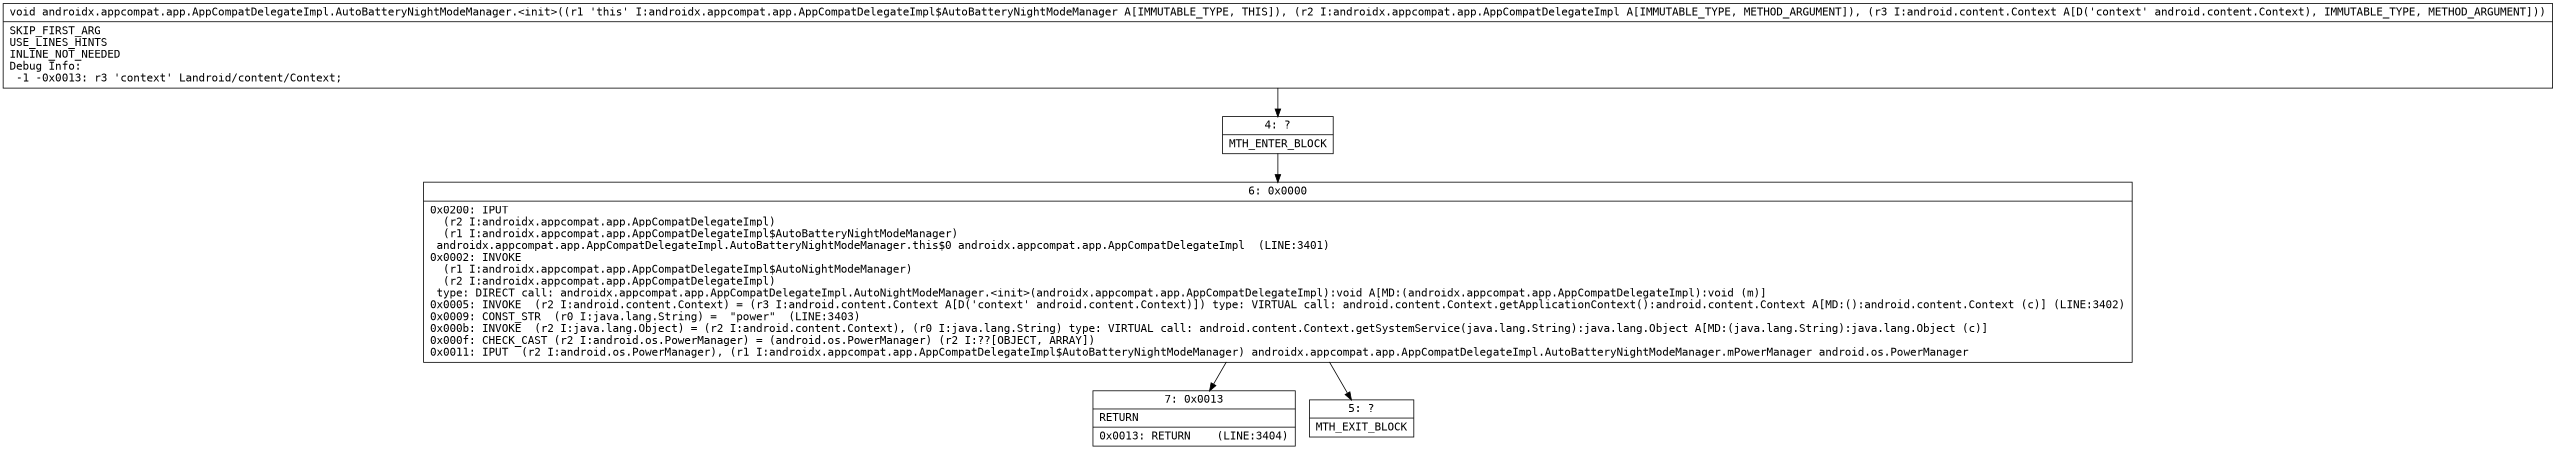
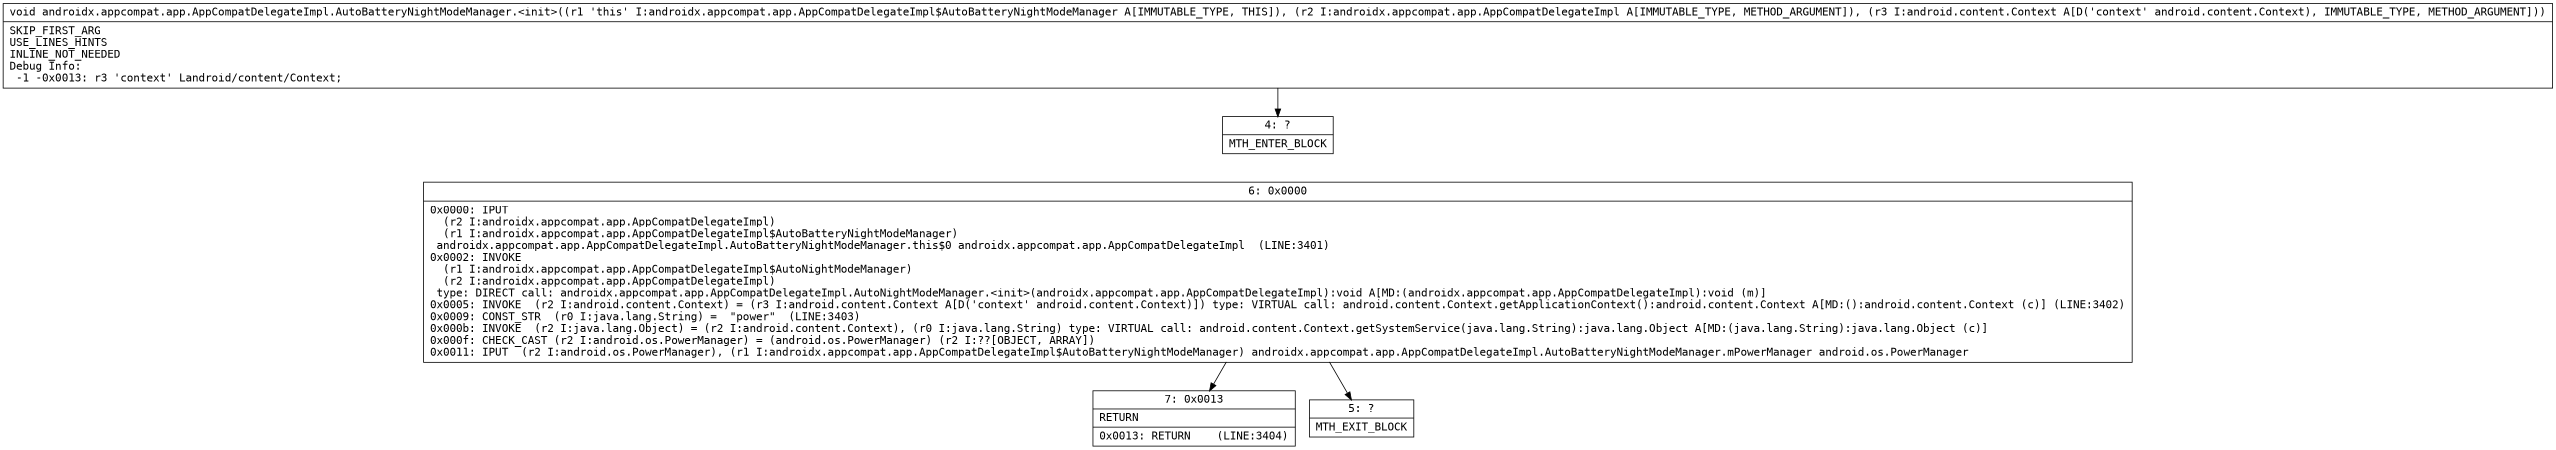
(1278, 164) -> none
(476, 210) -> (476, 210)
